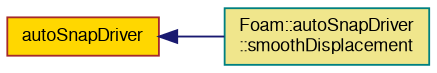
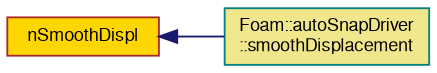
(83, 37) -> (83, 37)
